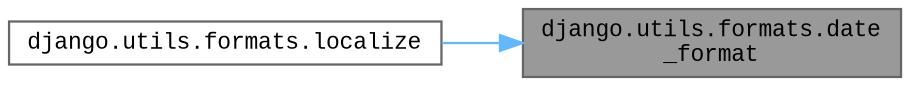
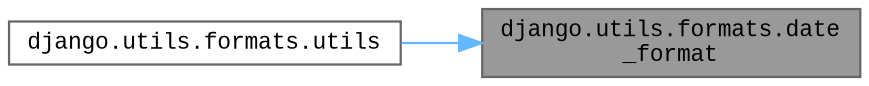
(225, 43) -> (205, 43)
